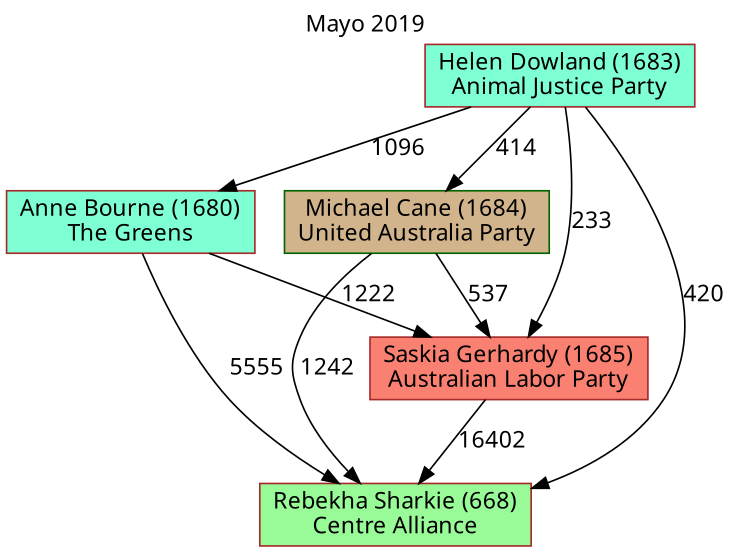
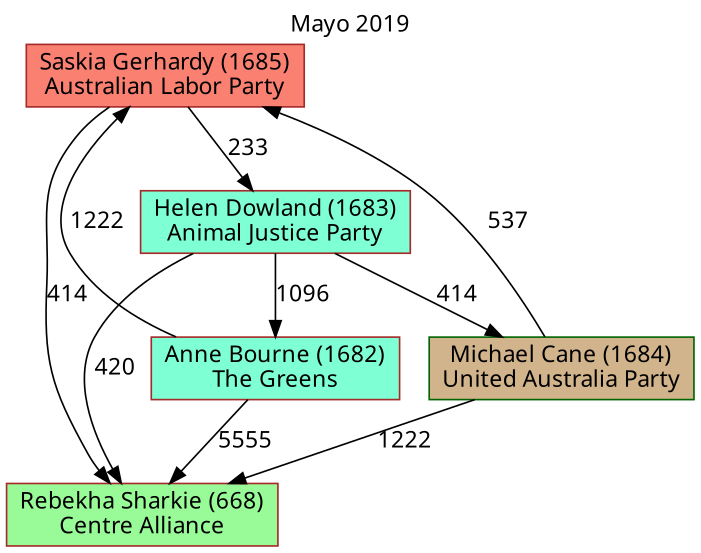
(570, 218) -> (215, 142)
(131, 222) -> (275, 368)
(328, 368) -> (405, 442)
(493, 442) -> (67, 295)
